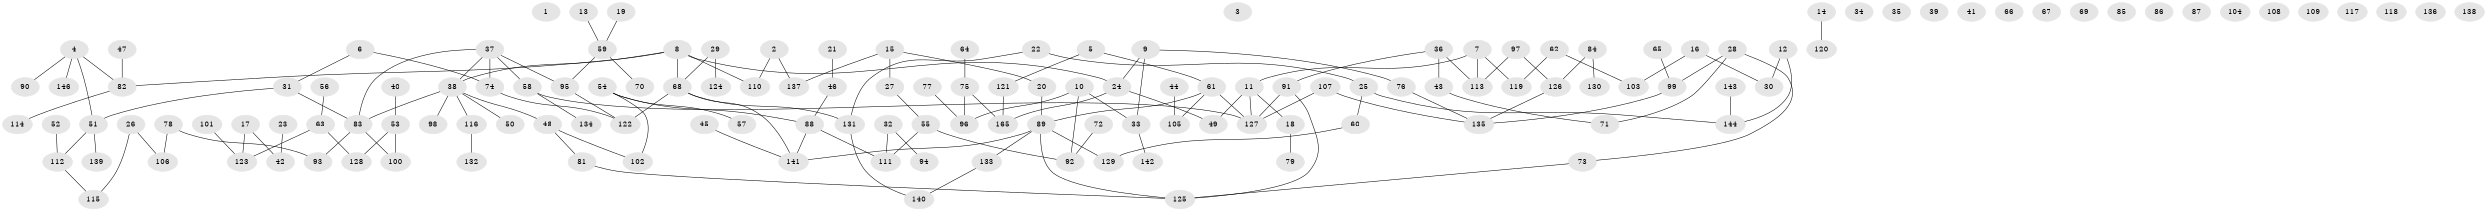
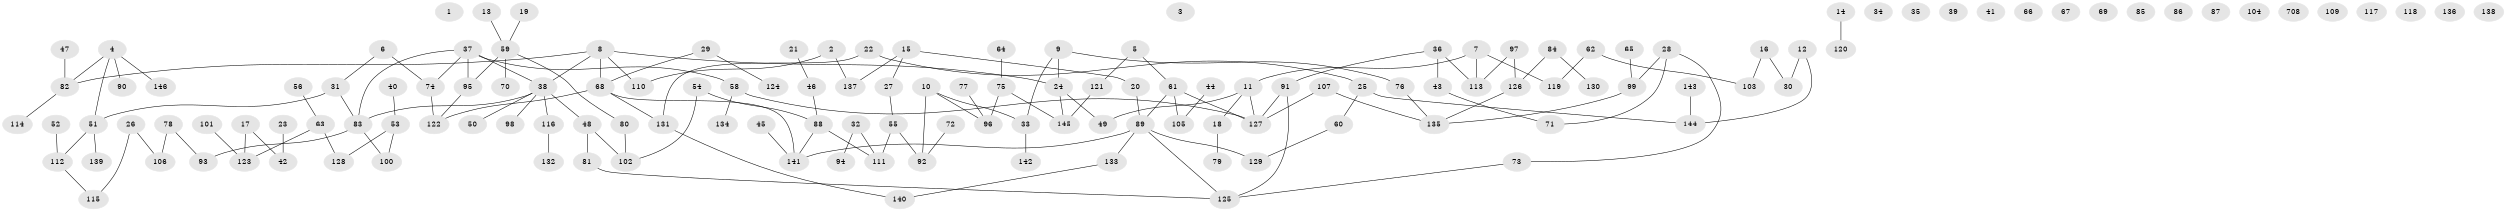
(2274, 12) -> (2294, 12)
none -> (625, 124)
(742, 124) -> none
(1003, 124) -> (1064, 124)
